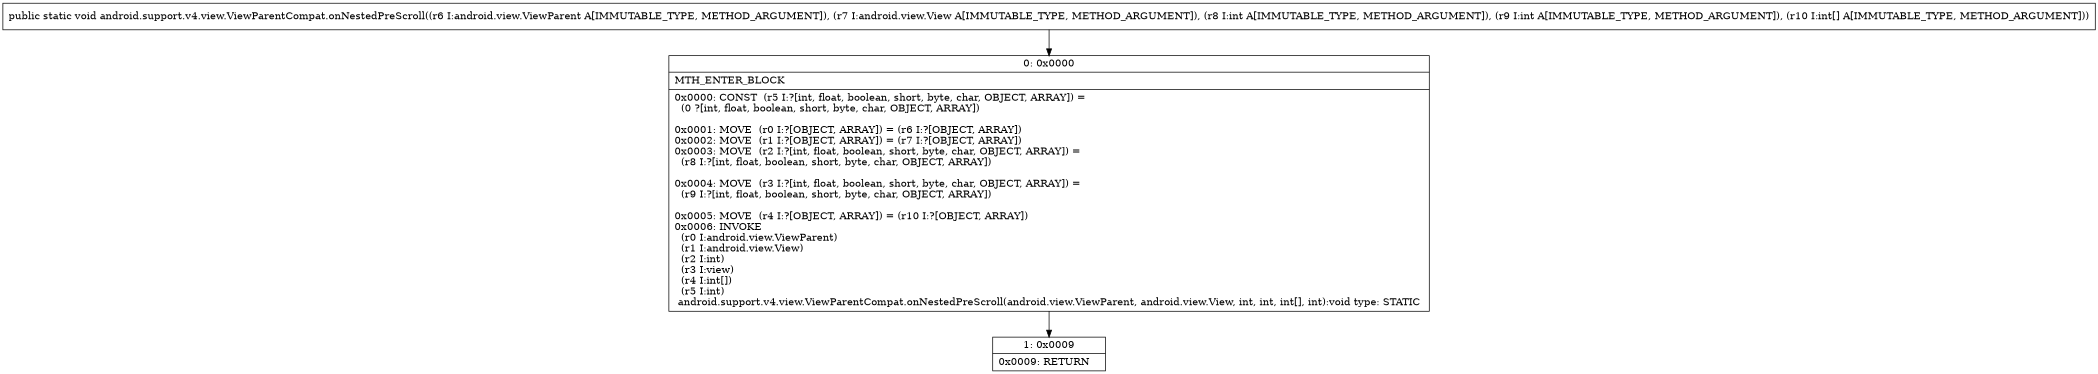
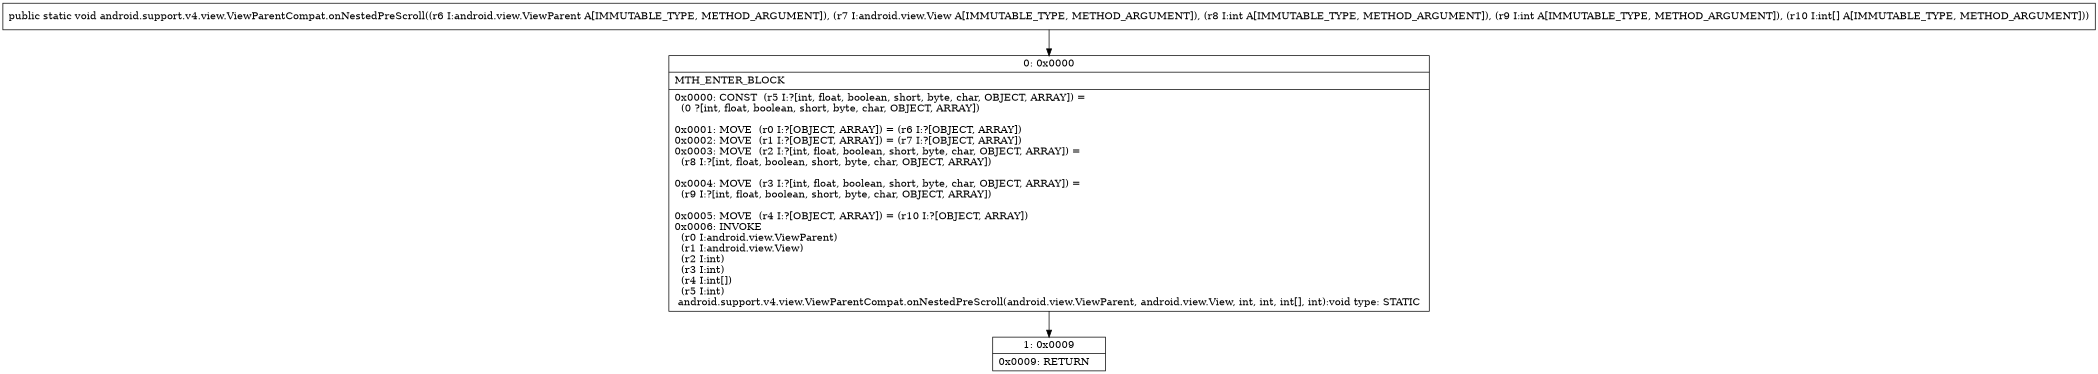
(704, 270) -> (700, 270)
